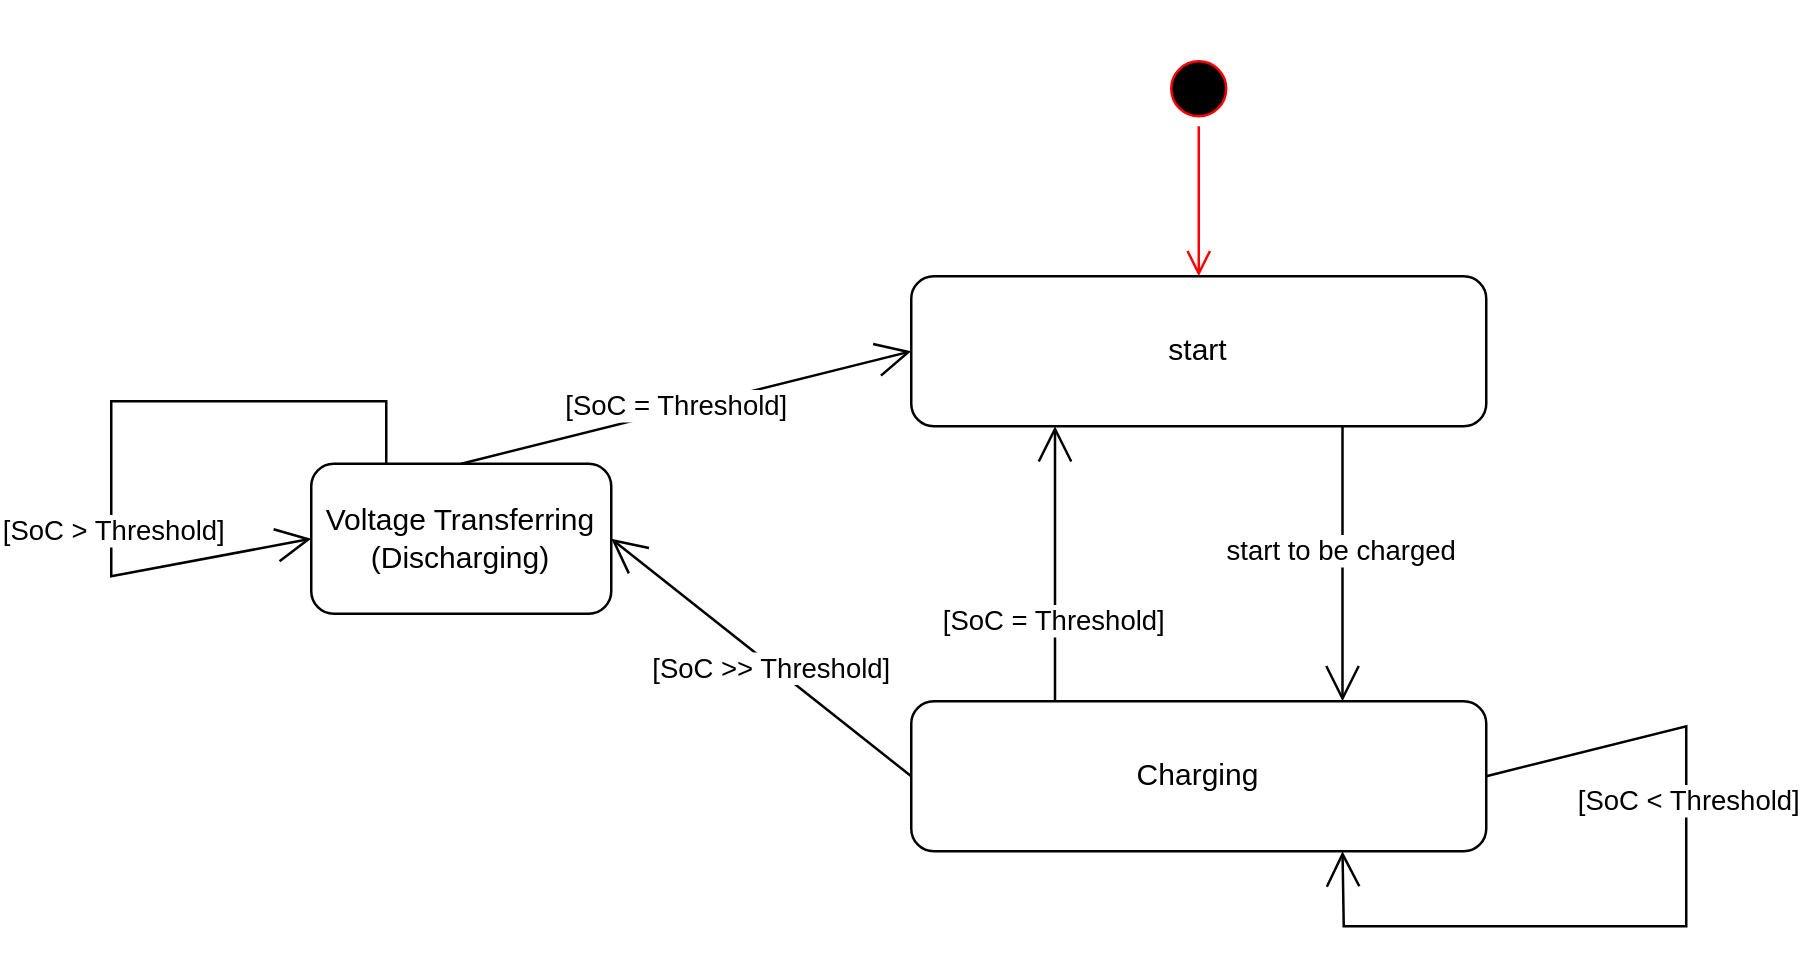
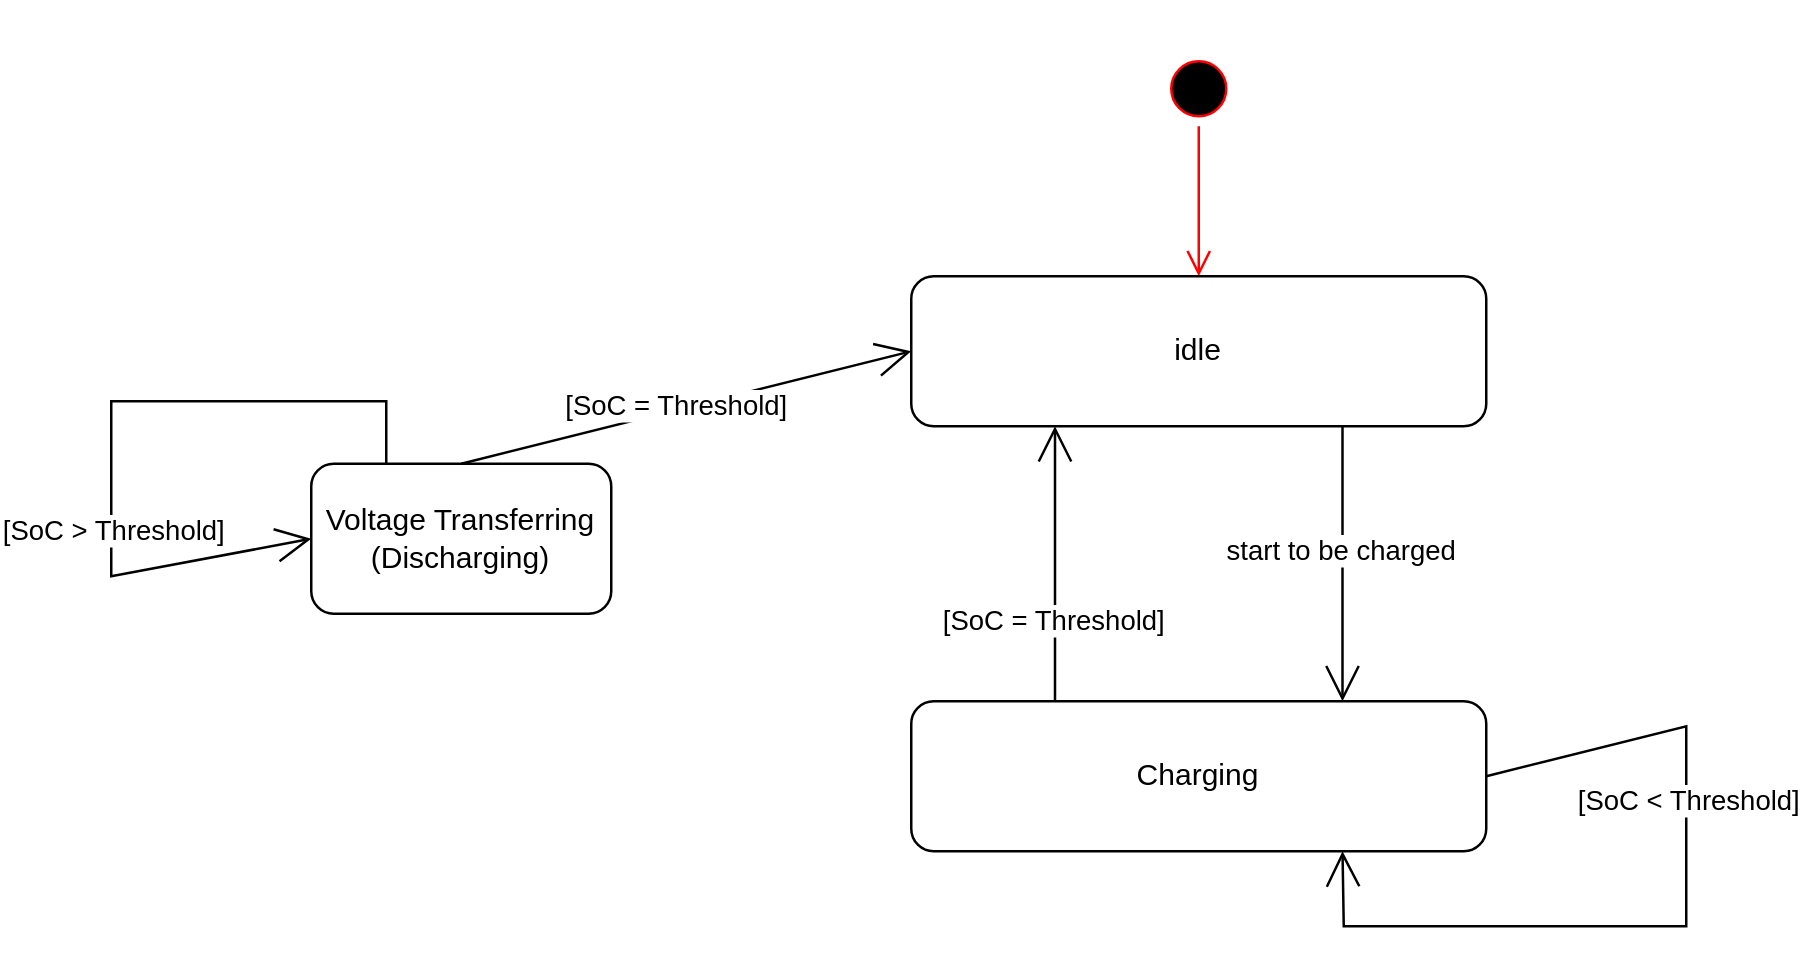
(1199, 351) -> (1199, 351)
(693, 604) -> none
